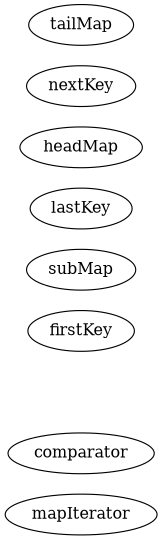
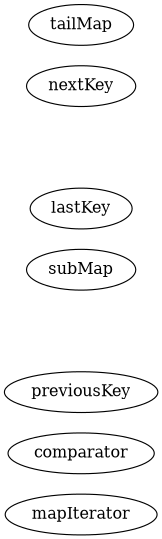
(81, 147) -> none
(81, 331) -> none
none -> (81, 392)
